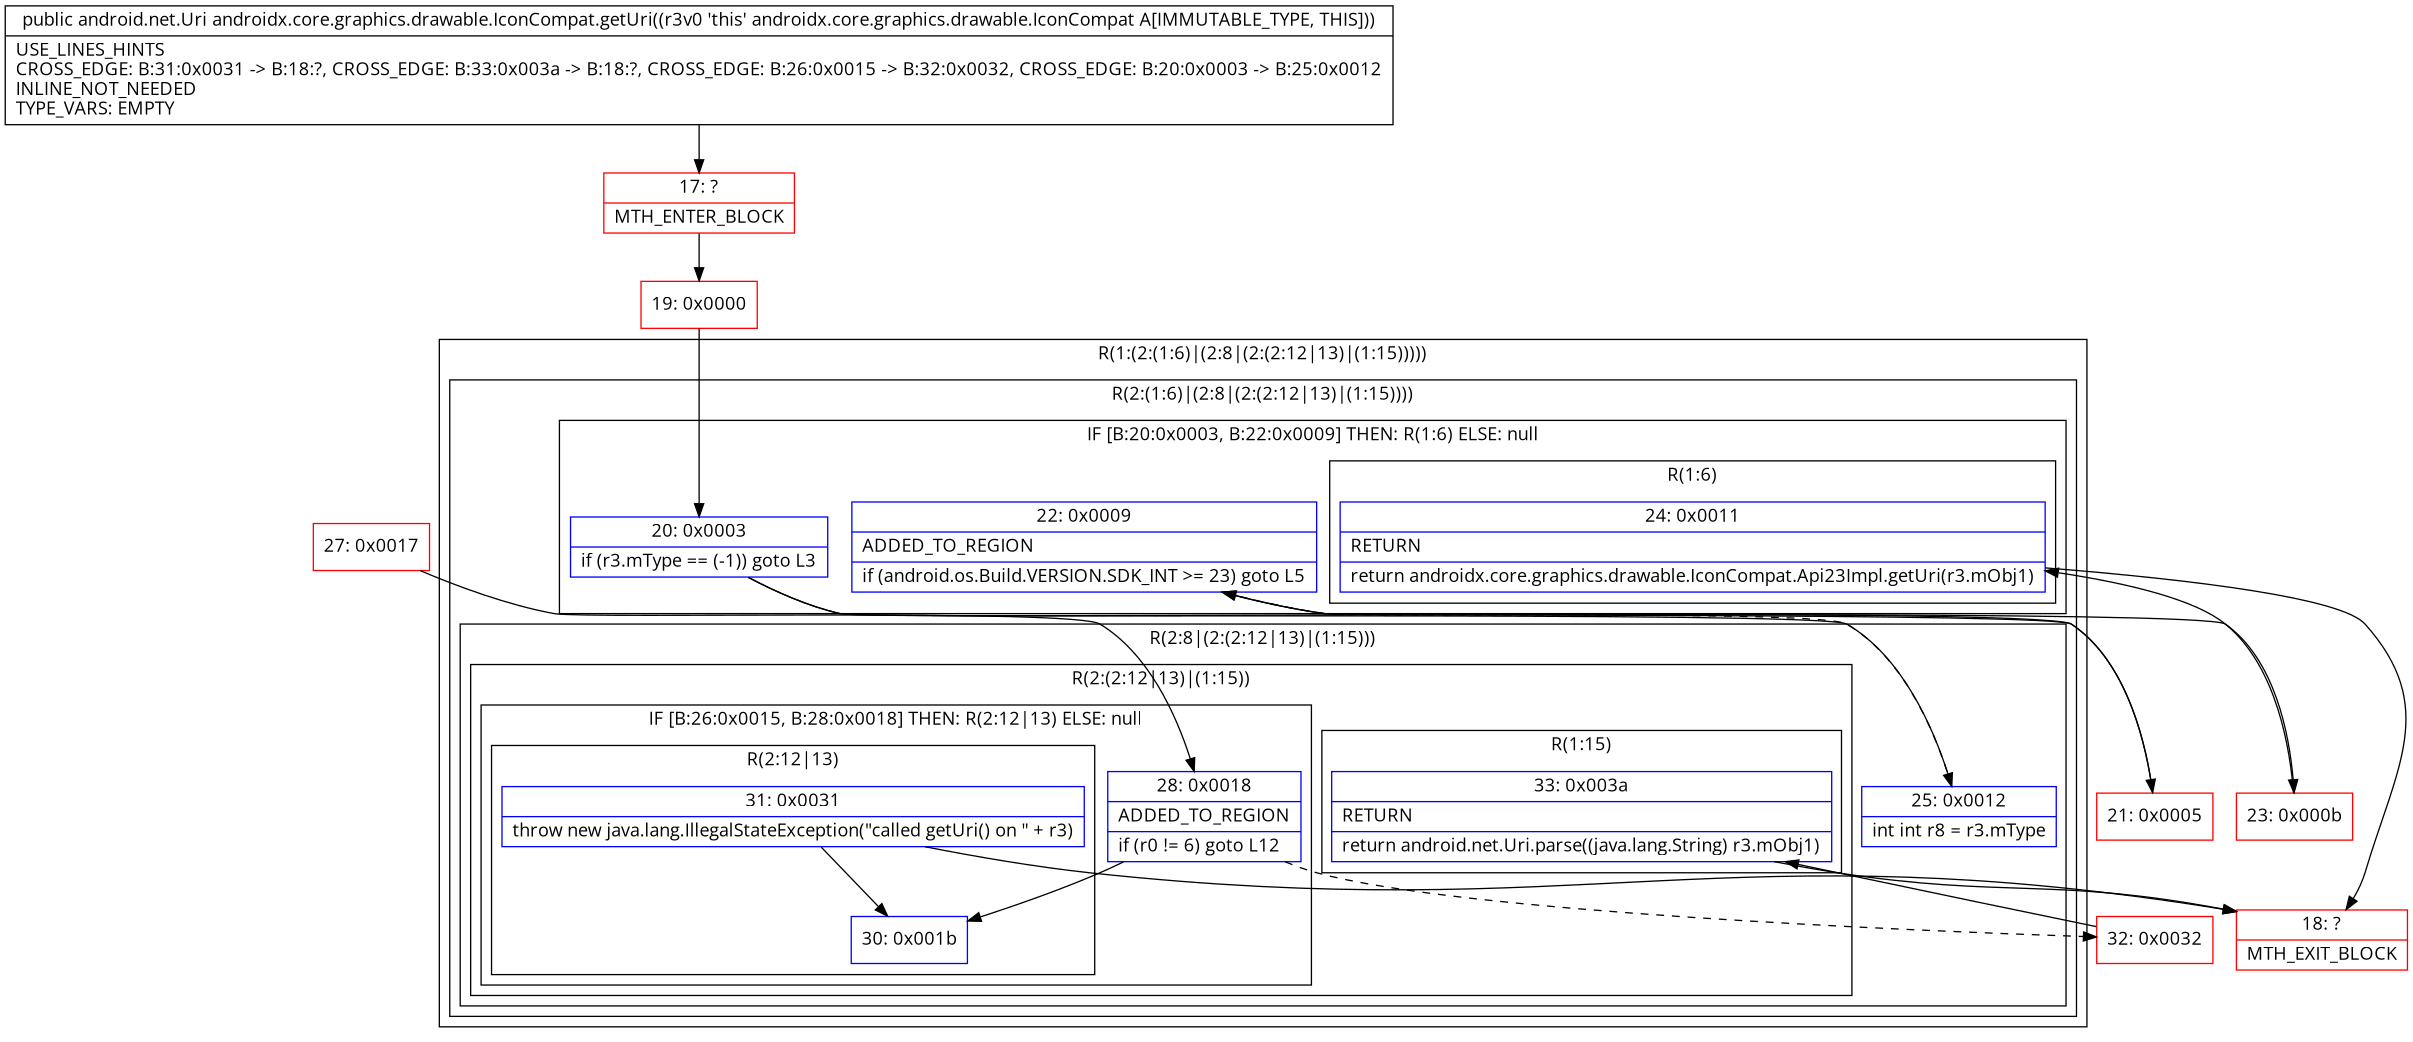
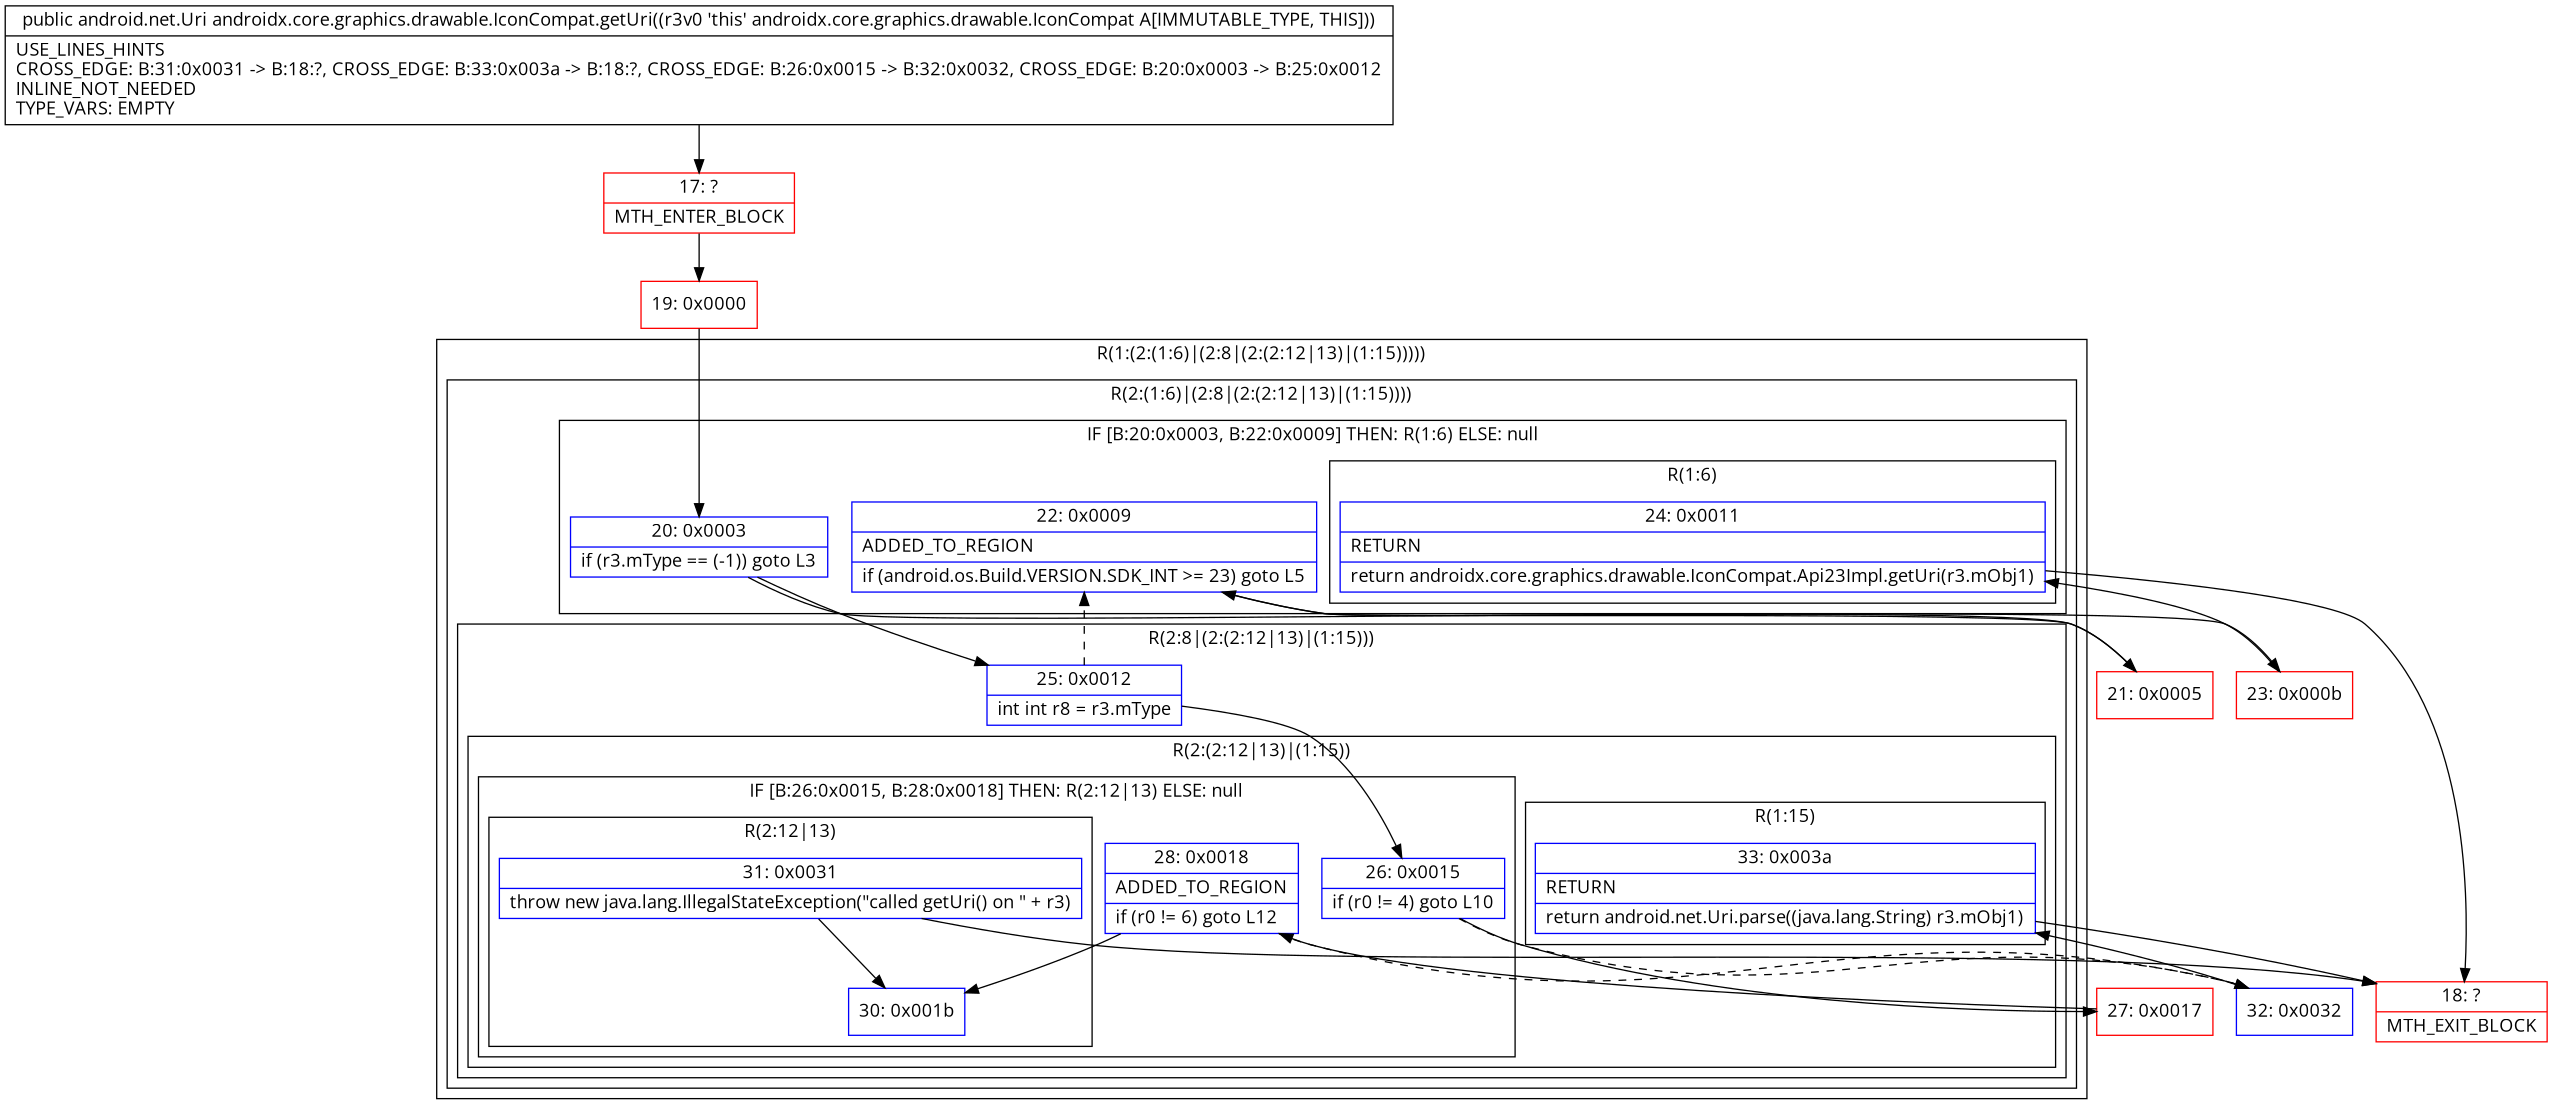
none -> (1413, 888)
(2155, 940) -> (2295, 1012)
